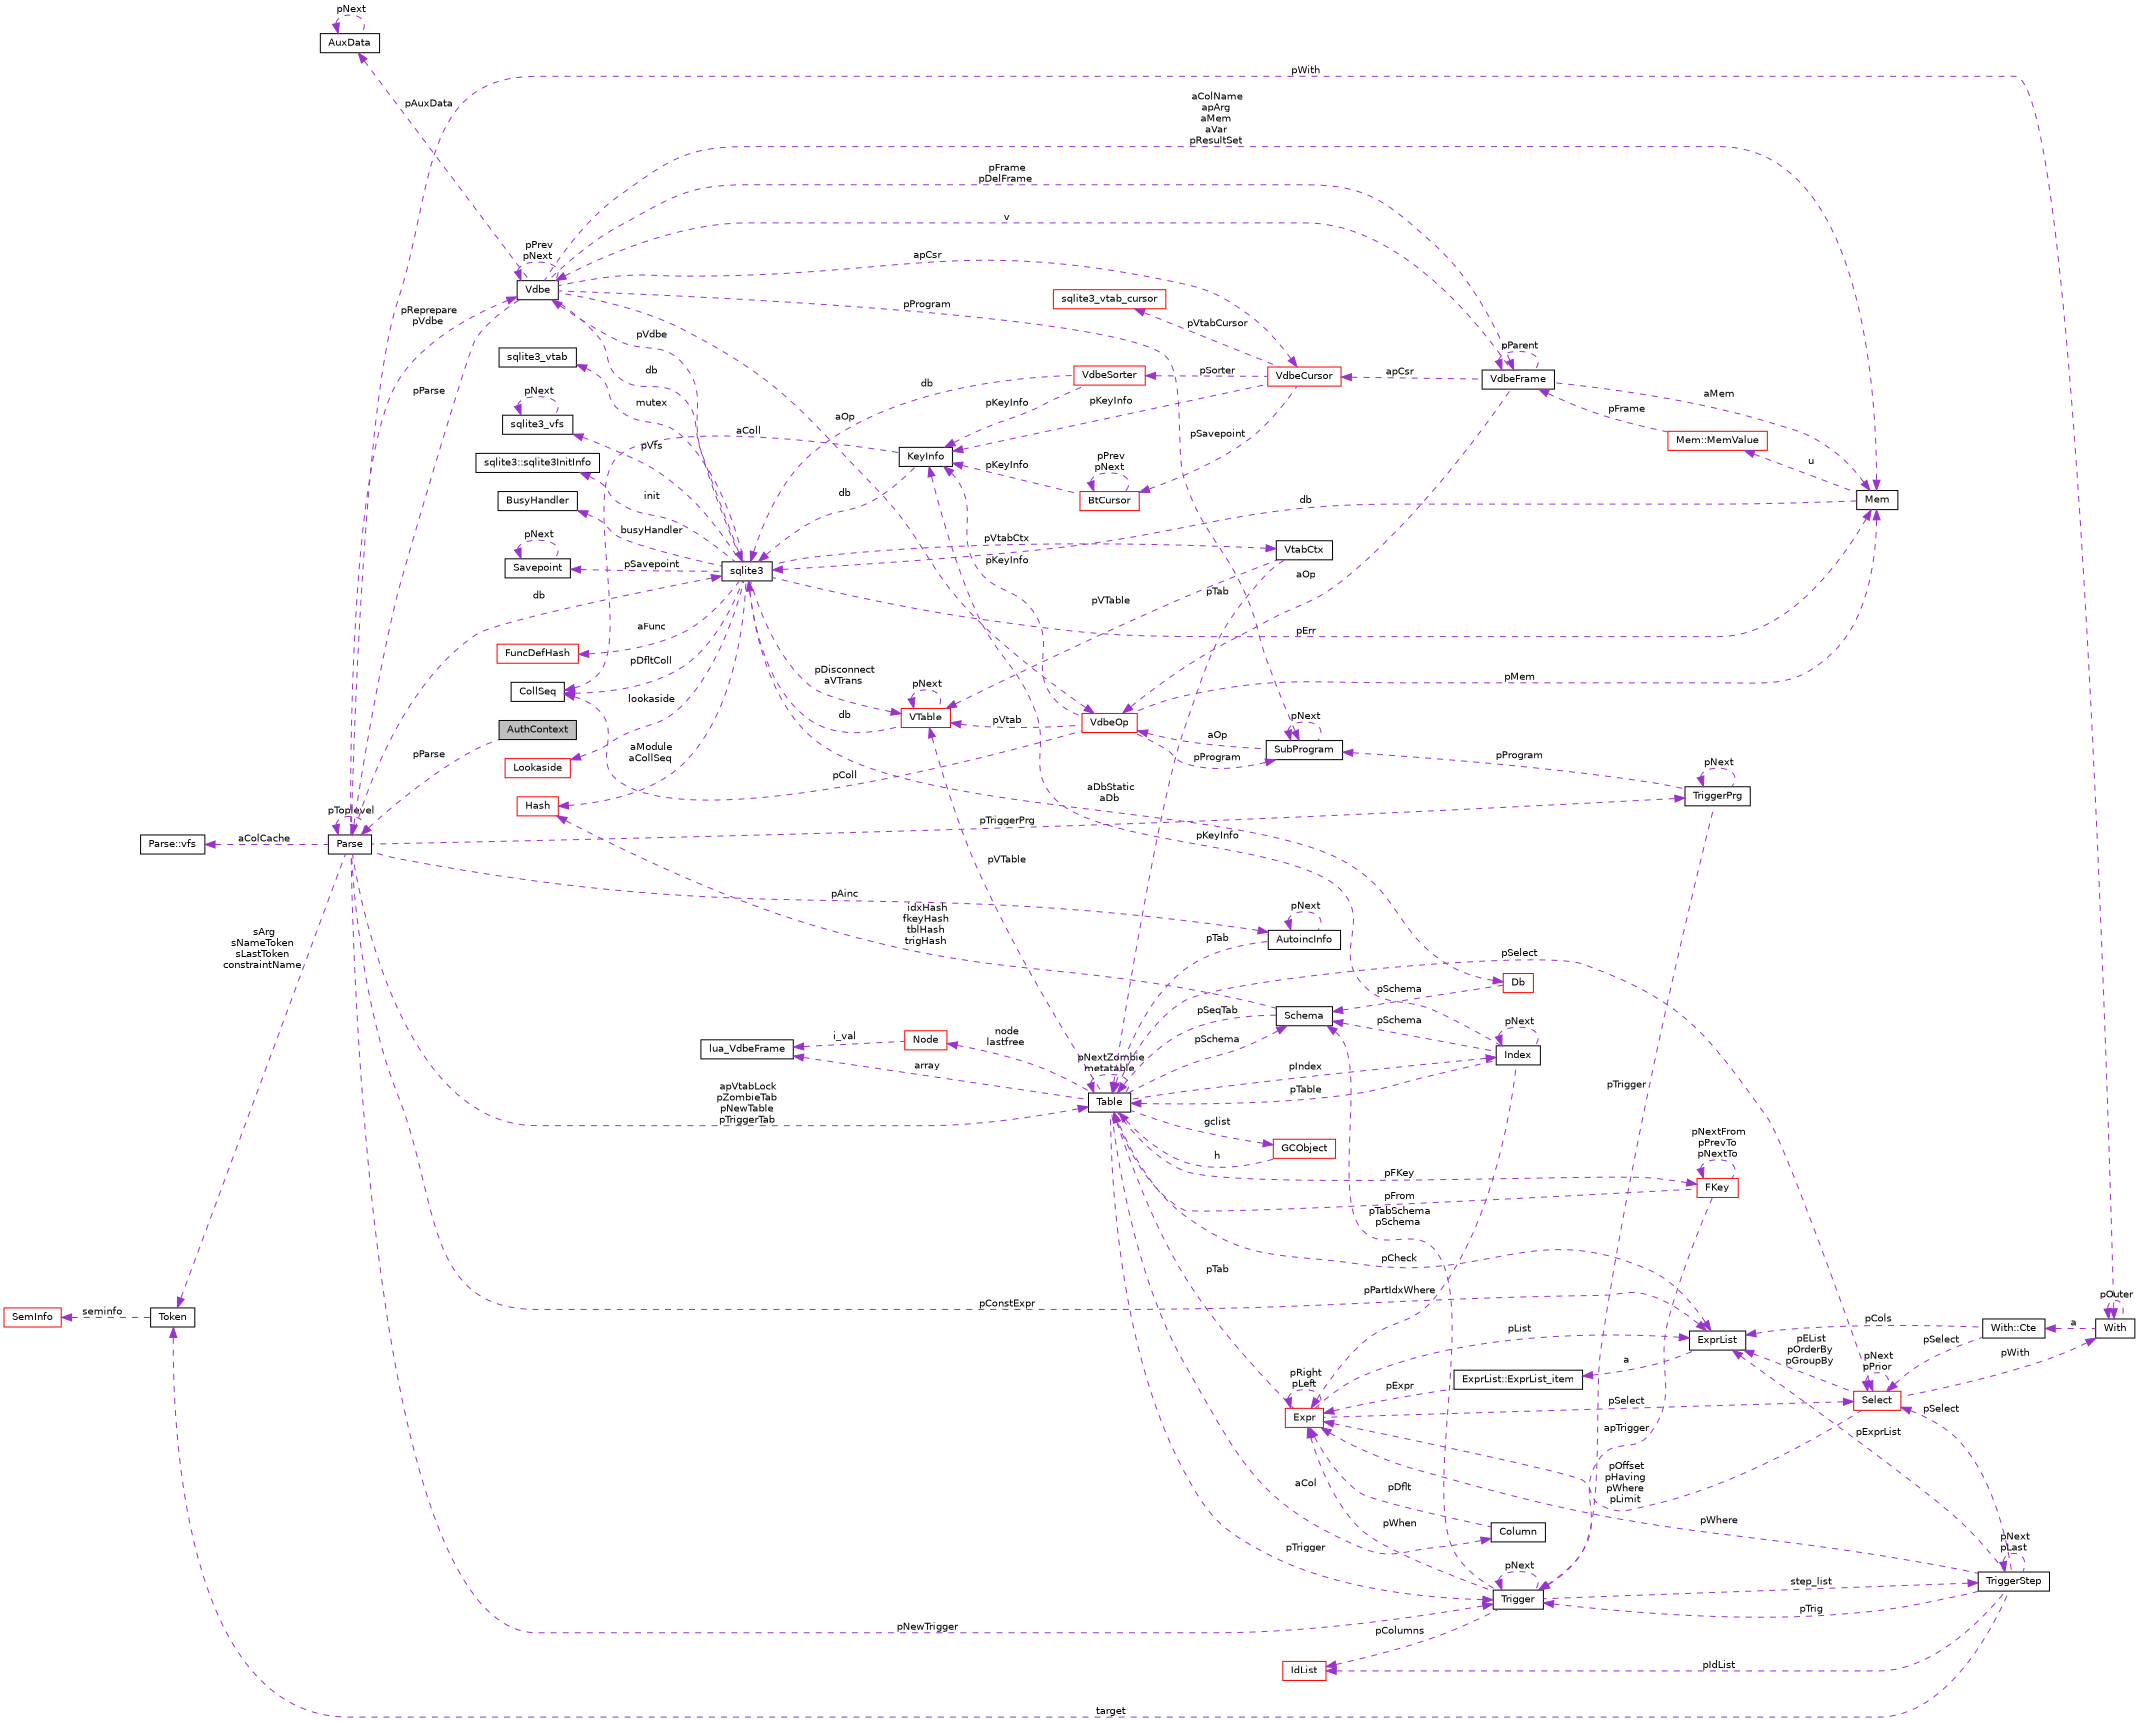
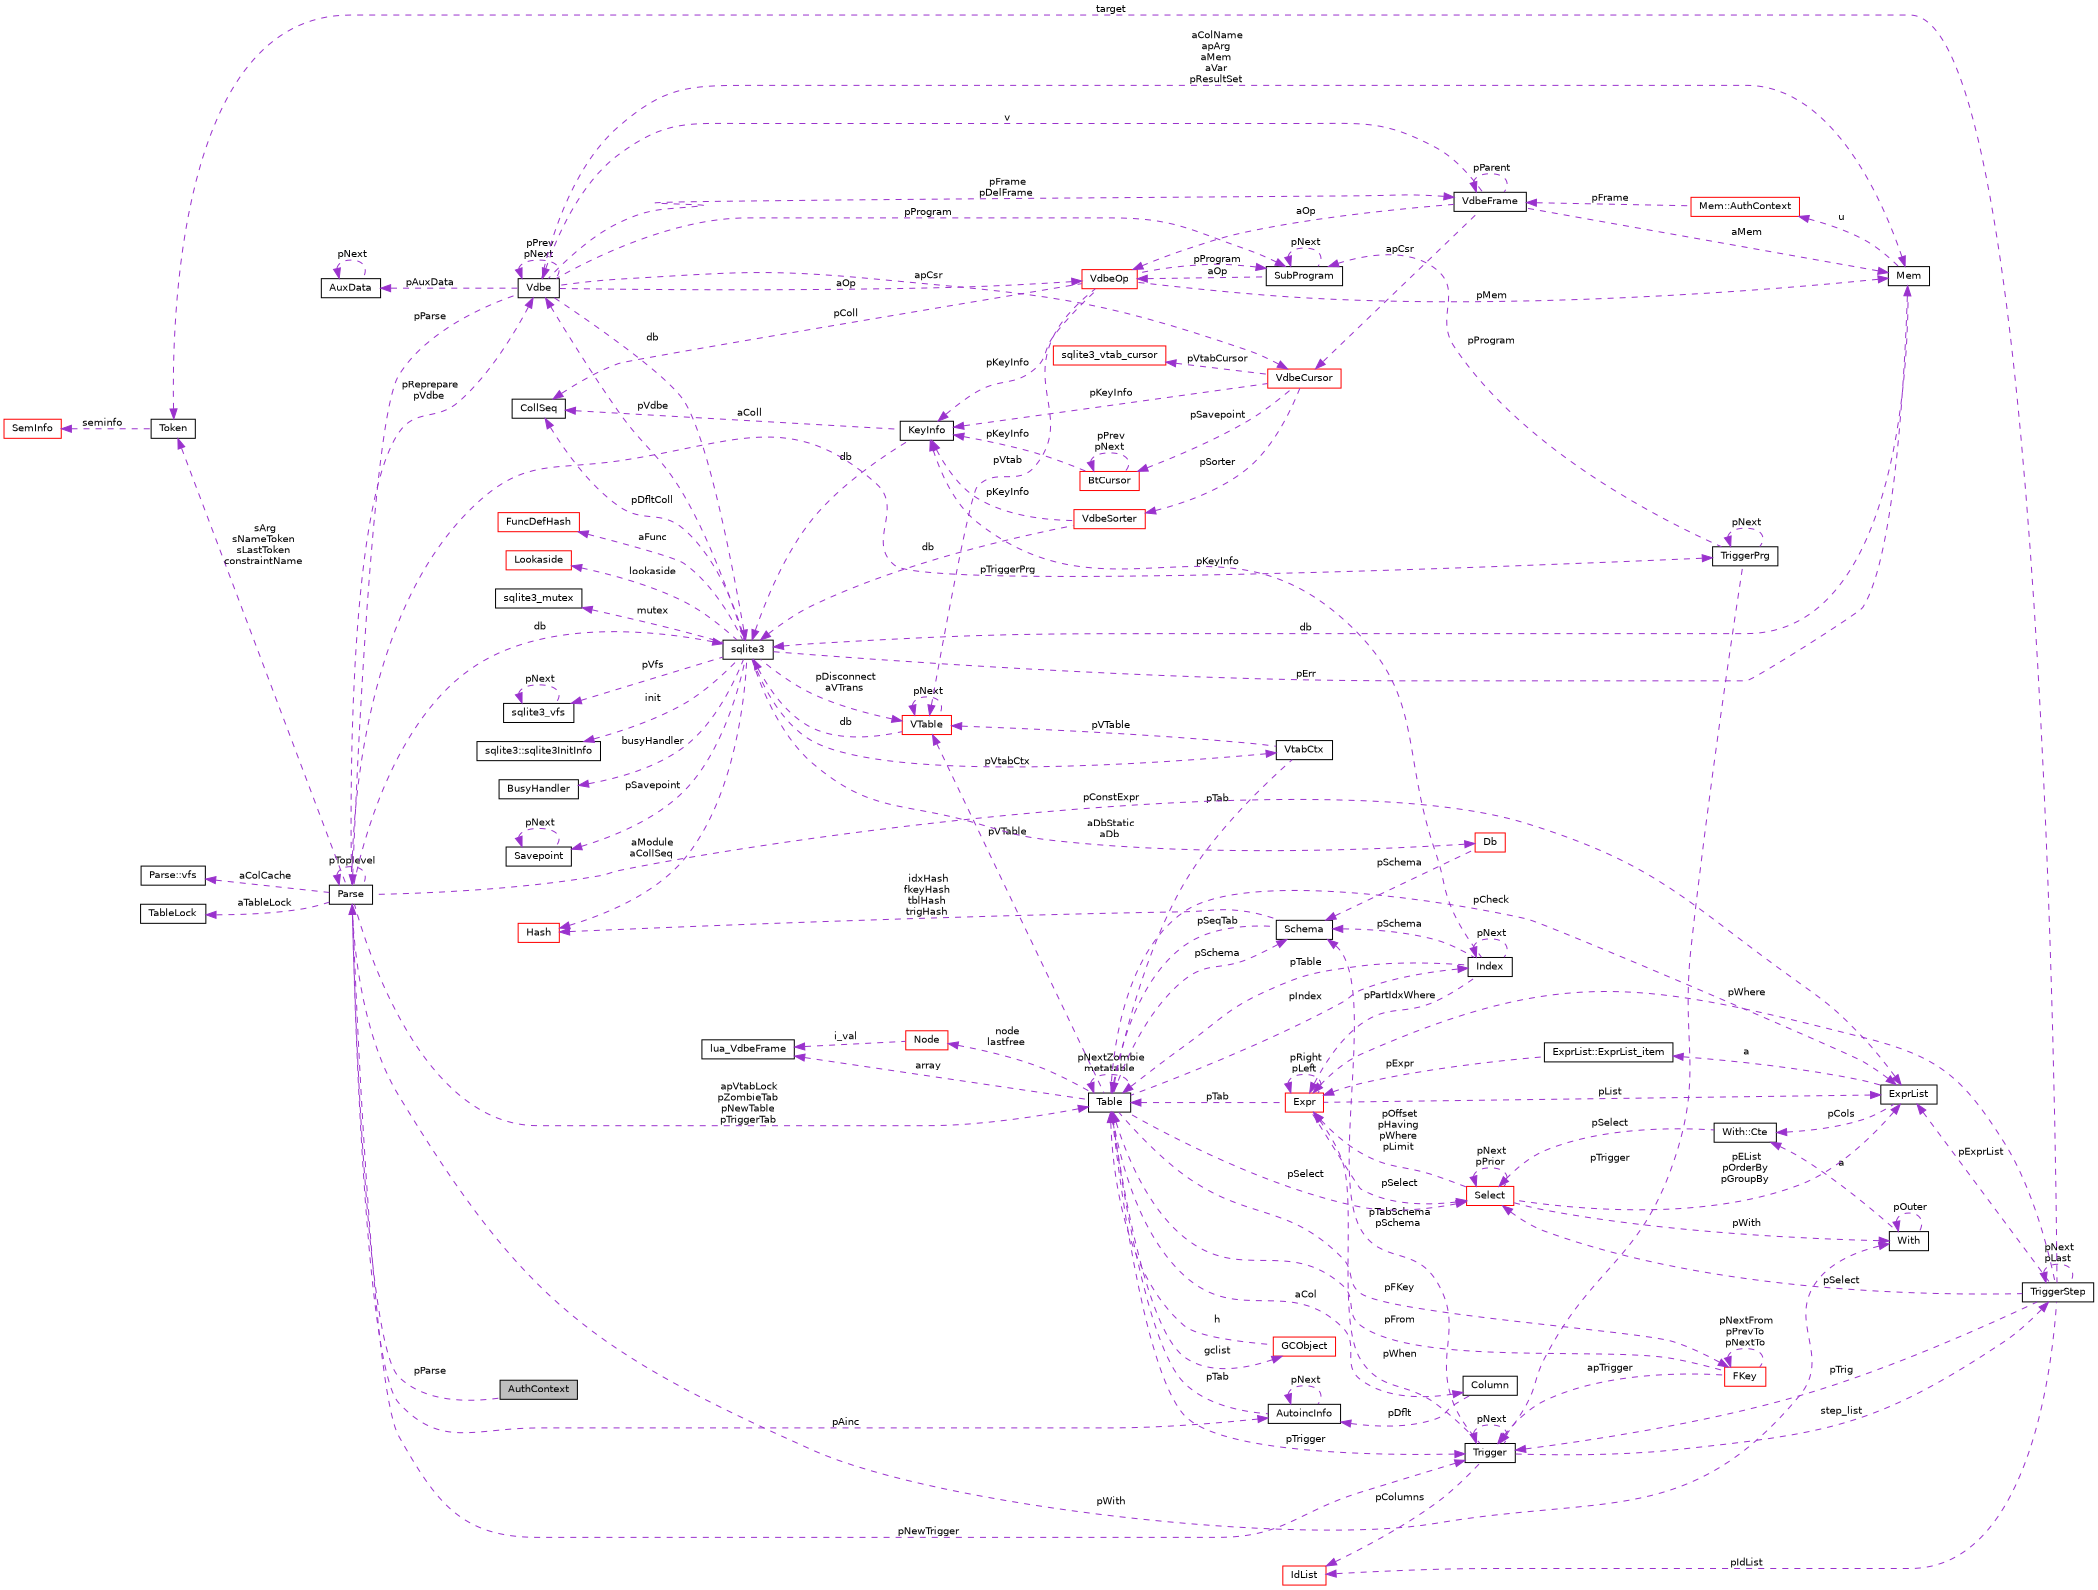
(538, 357) -> (539, 598)
(1718, 441) -> (1745, 207)
none -> (173, 914)
(1869, 1326) -> (1842, 1125)
(1390, 1503) -> (1415, 1424)
